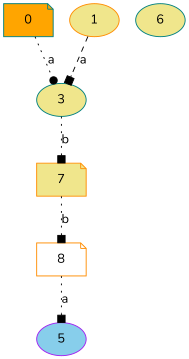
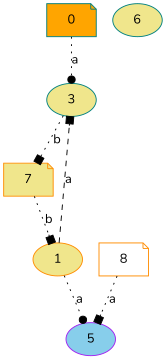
(61, 215) -> (42, 215)
none -> (73, 296)
